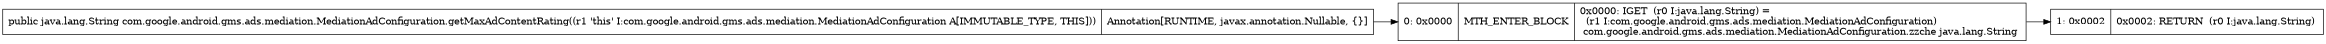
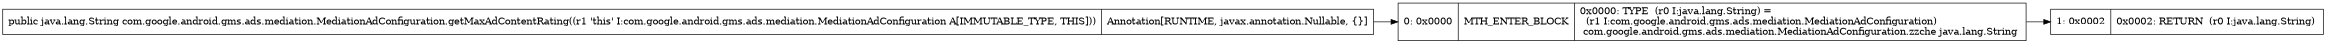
(1677, 11) -> (1678, 11)
